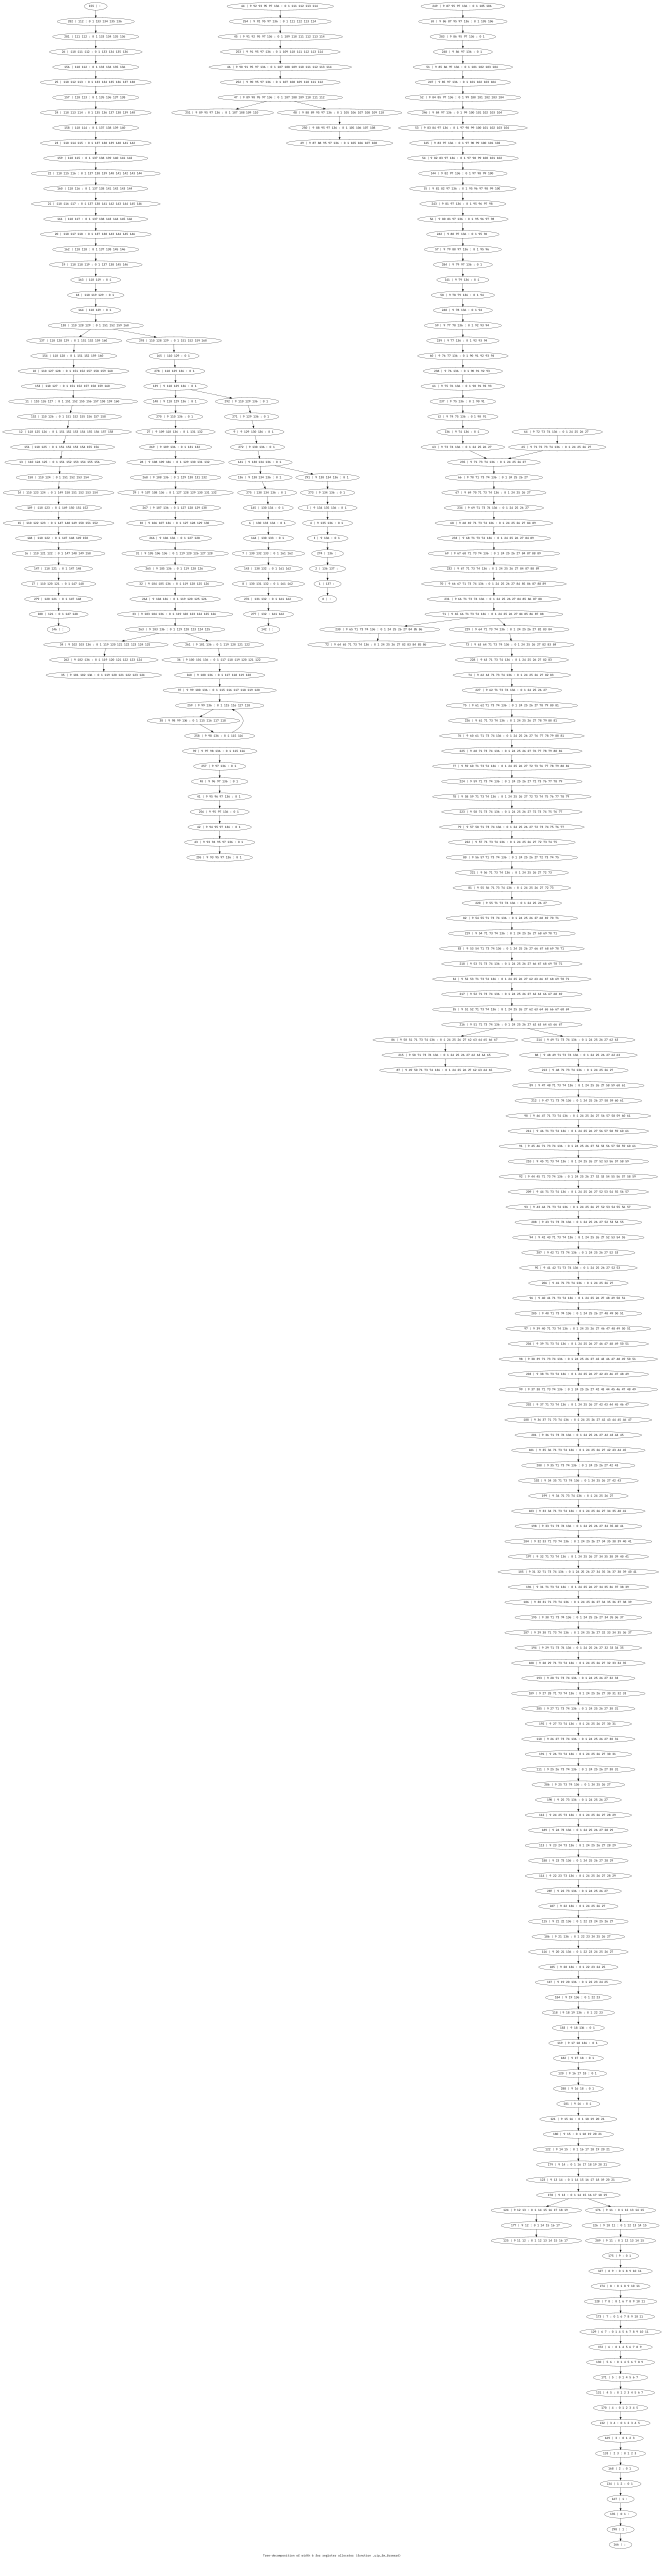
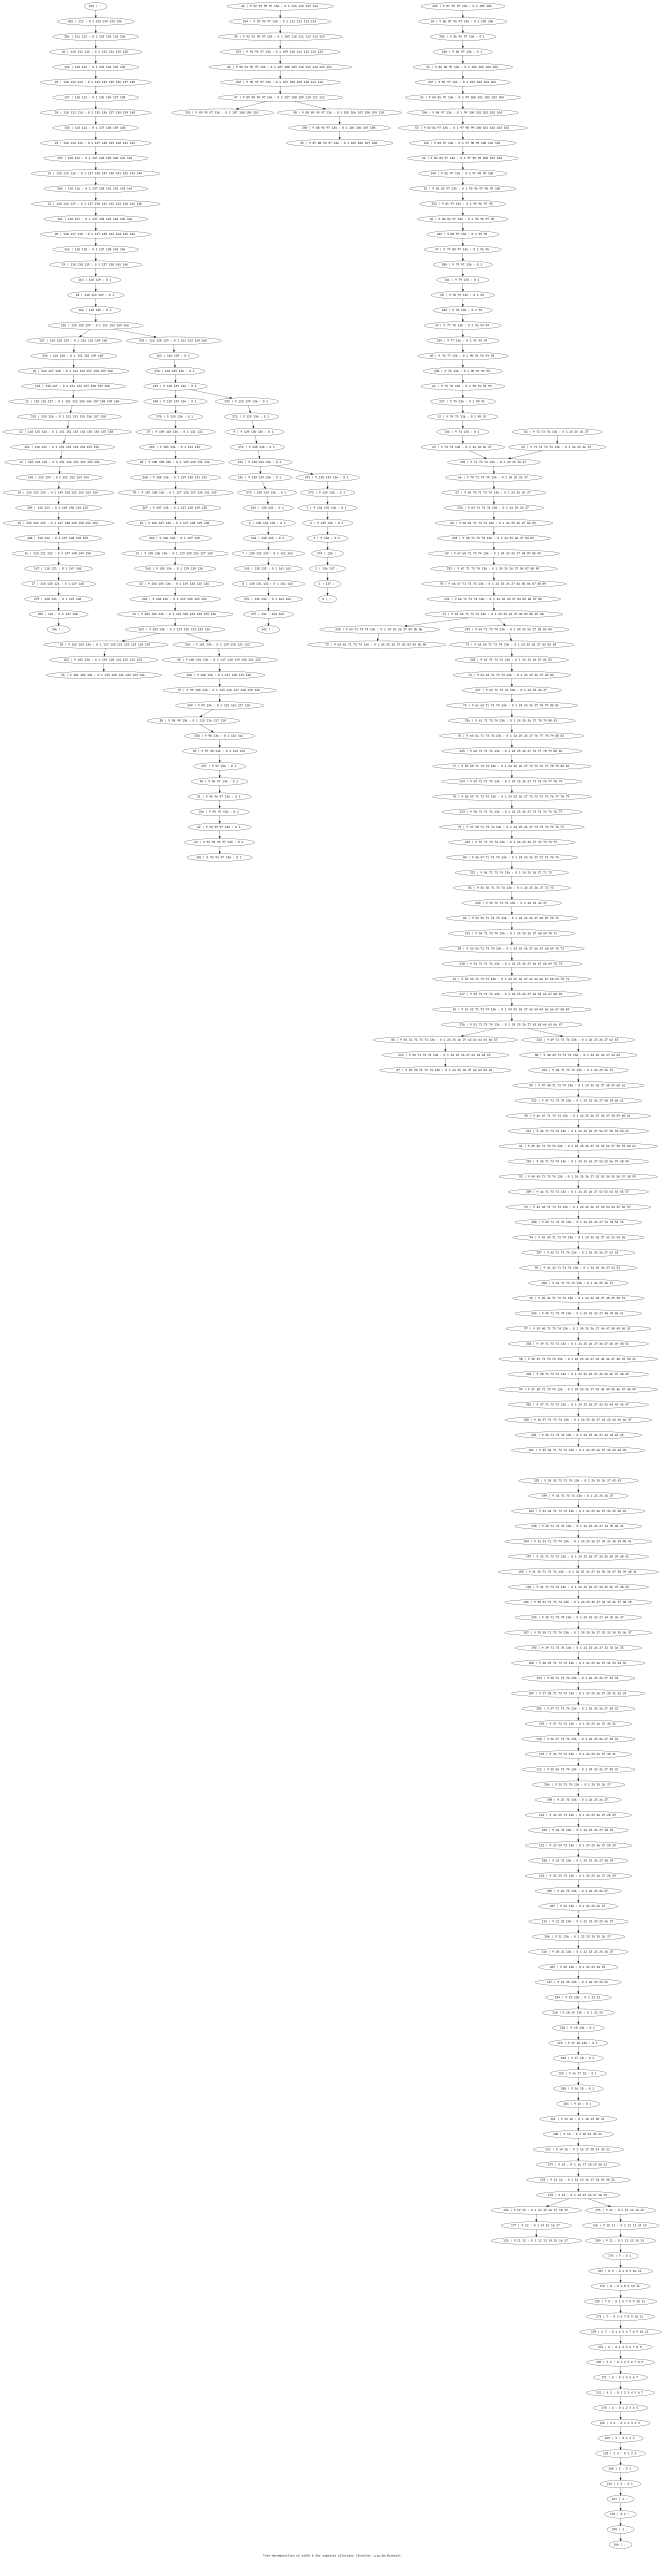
none -> (280, 89)
(243, 722) -> (220, 742)
(578, 1466) -> none
none -> (621, 2278)
